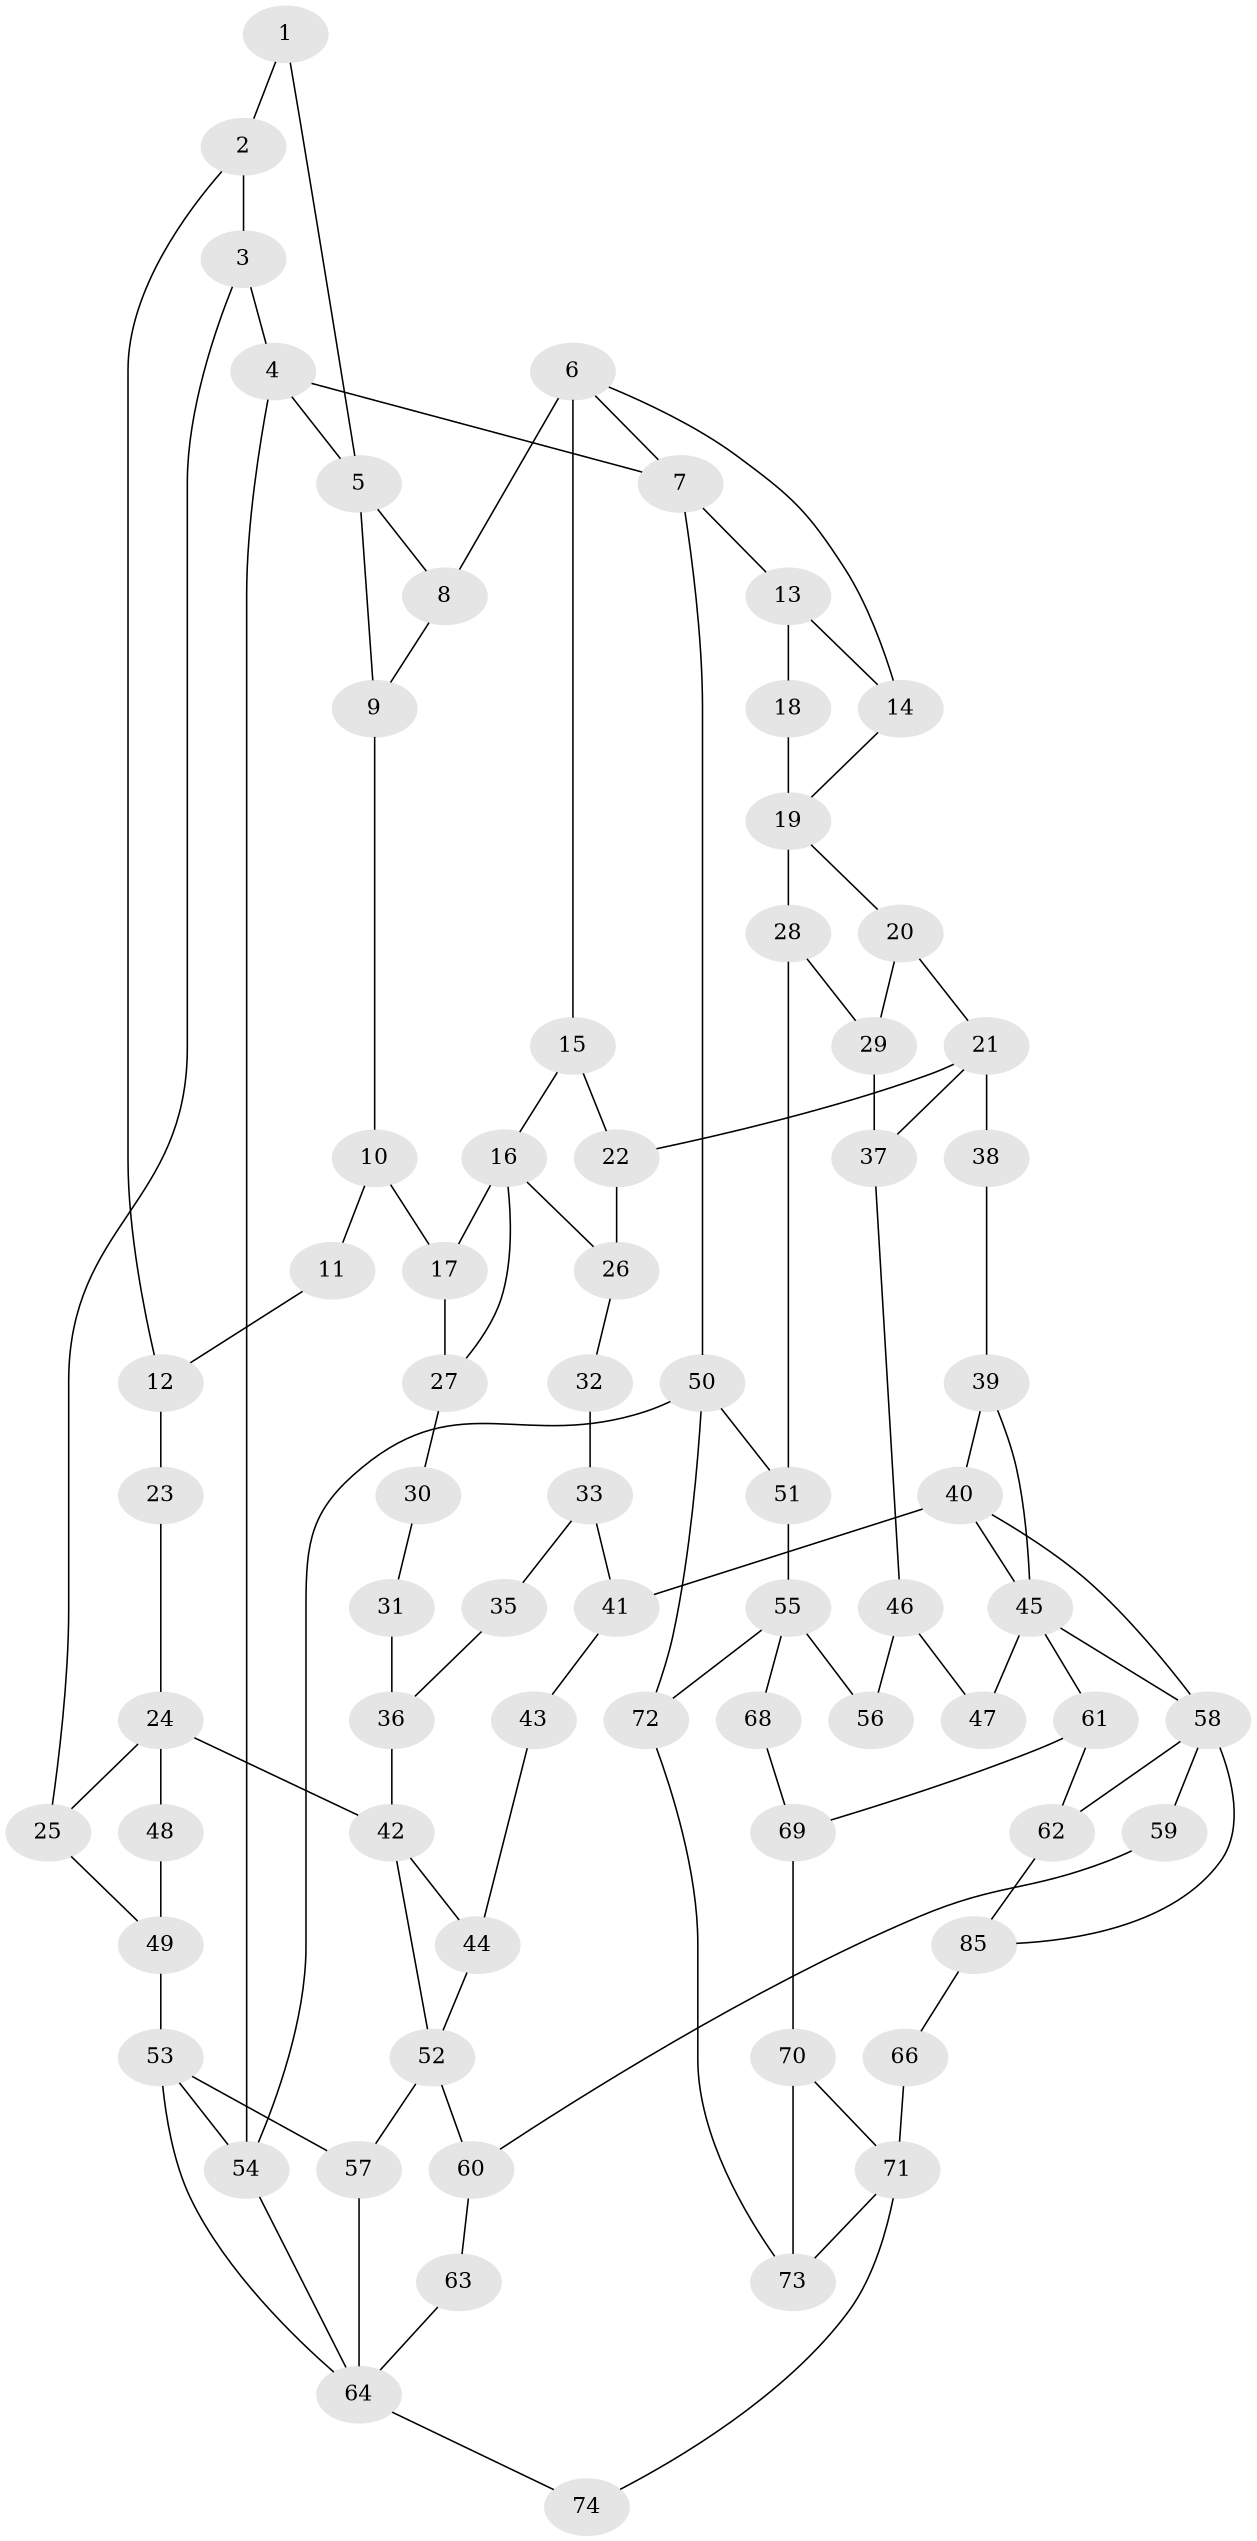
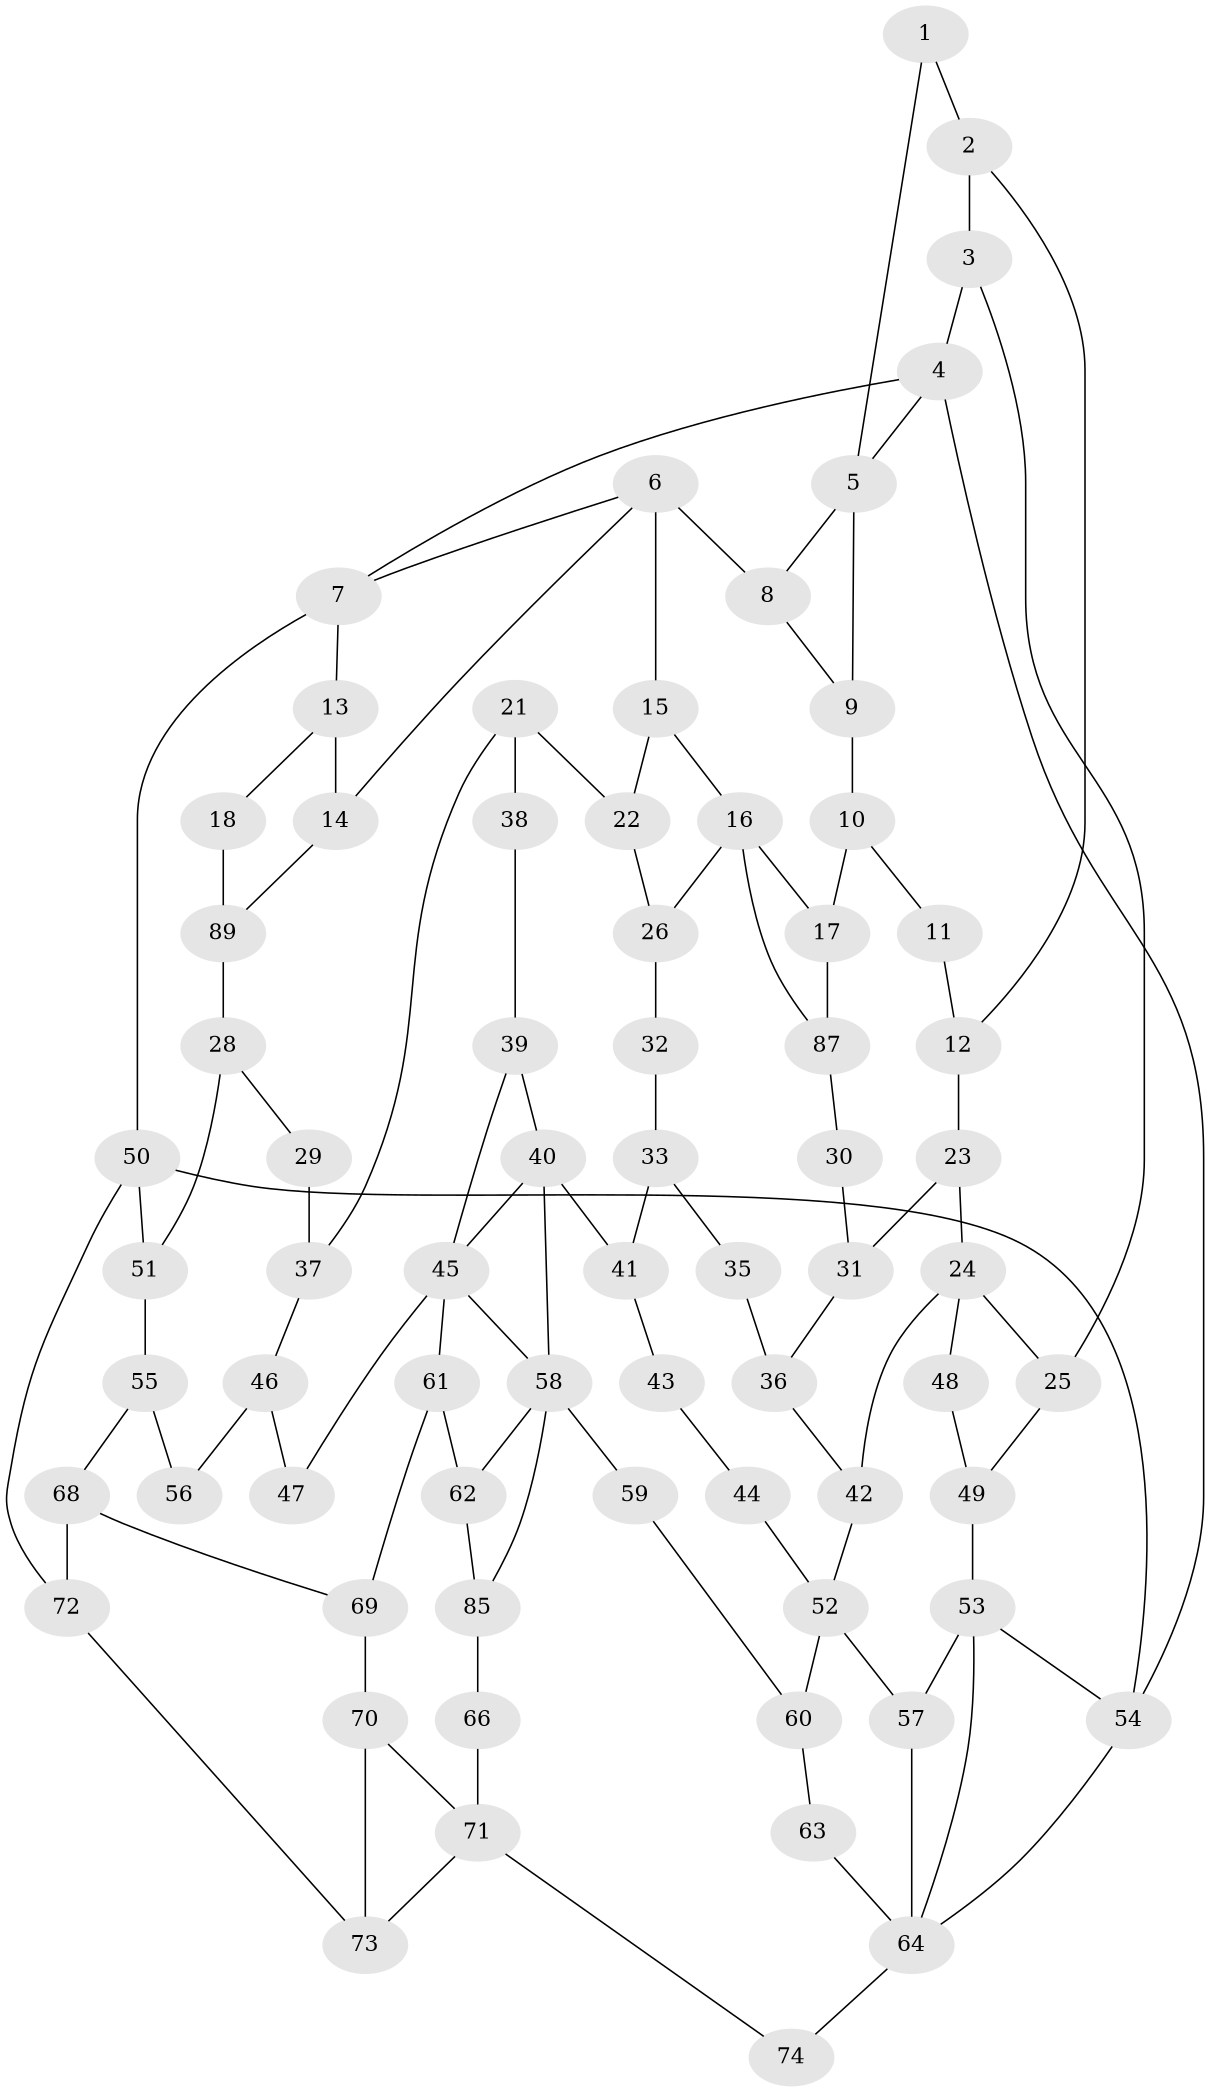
(788, 821) -> (223, 934)
(901, 934) -> none
none -> (898, 1221)
(445, 1383) -> (827, 1046)
(717, 1664) -> (67, 1552)
(435, 1889) -> none
